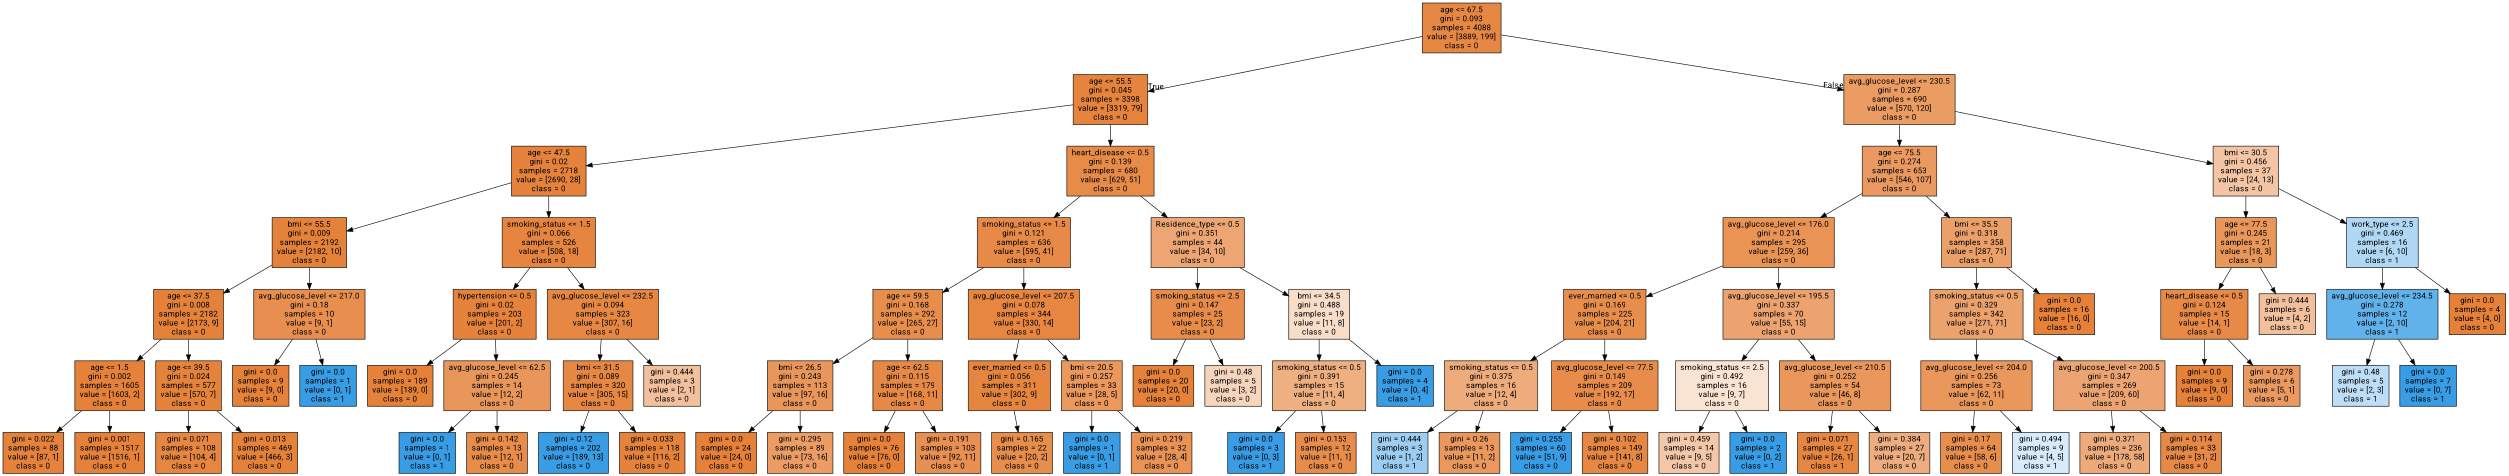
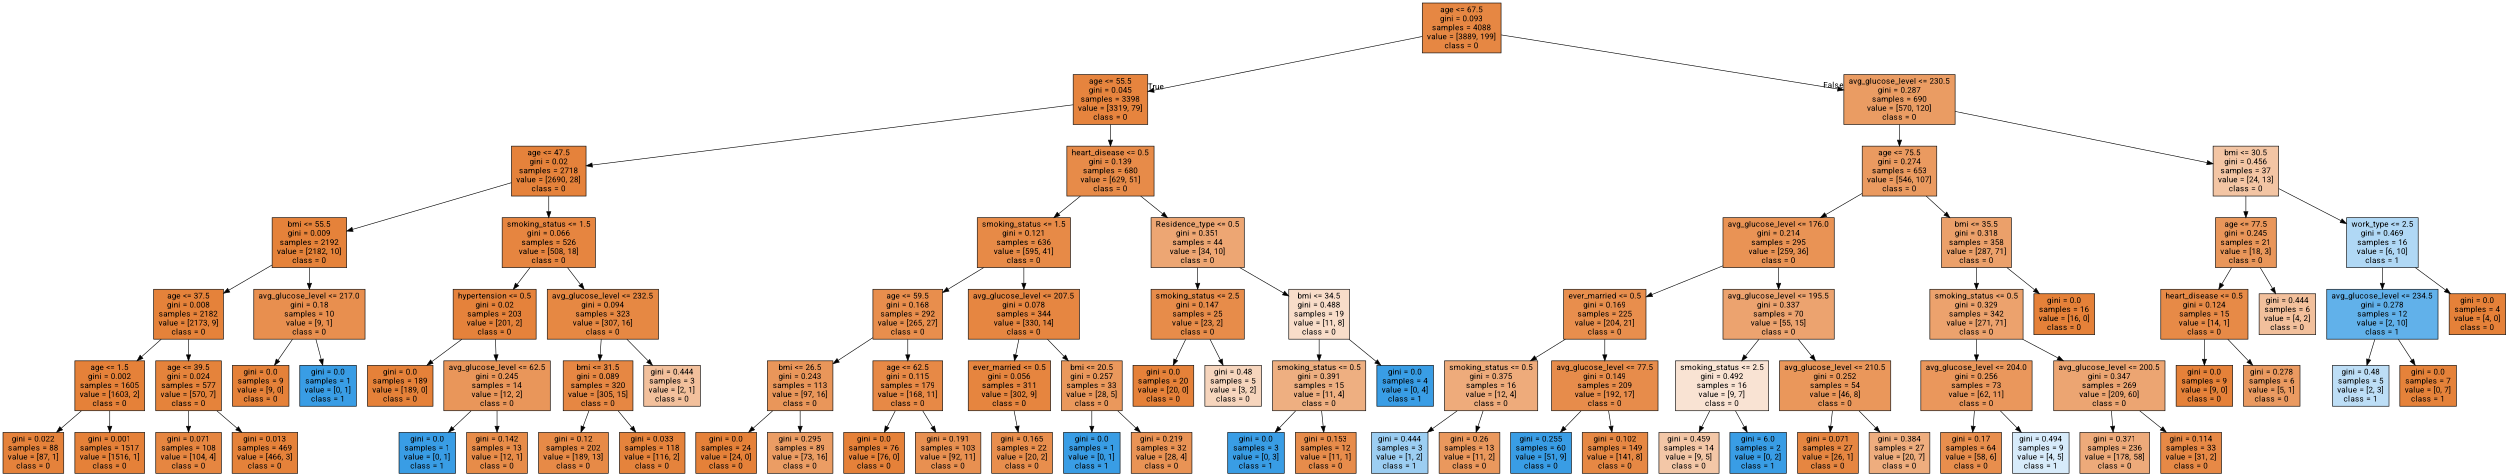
(2428, 386) -> (2428, 386)
(573, 453) -> (573, 453)
(1758, 453) -> (1758, 453)
(1828, 453) -> (1828, 453)
